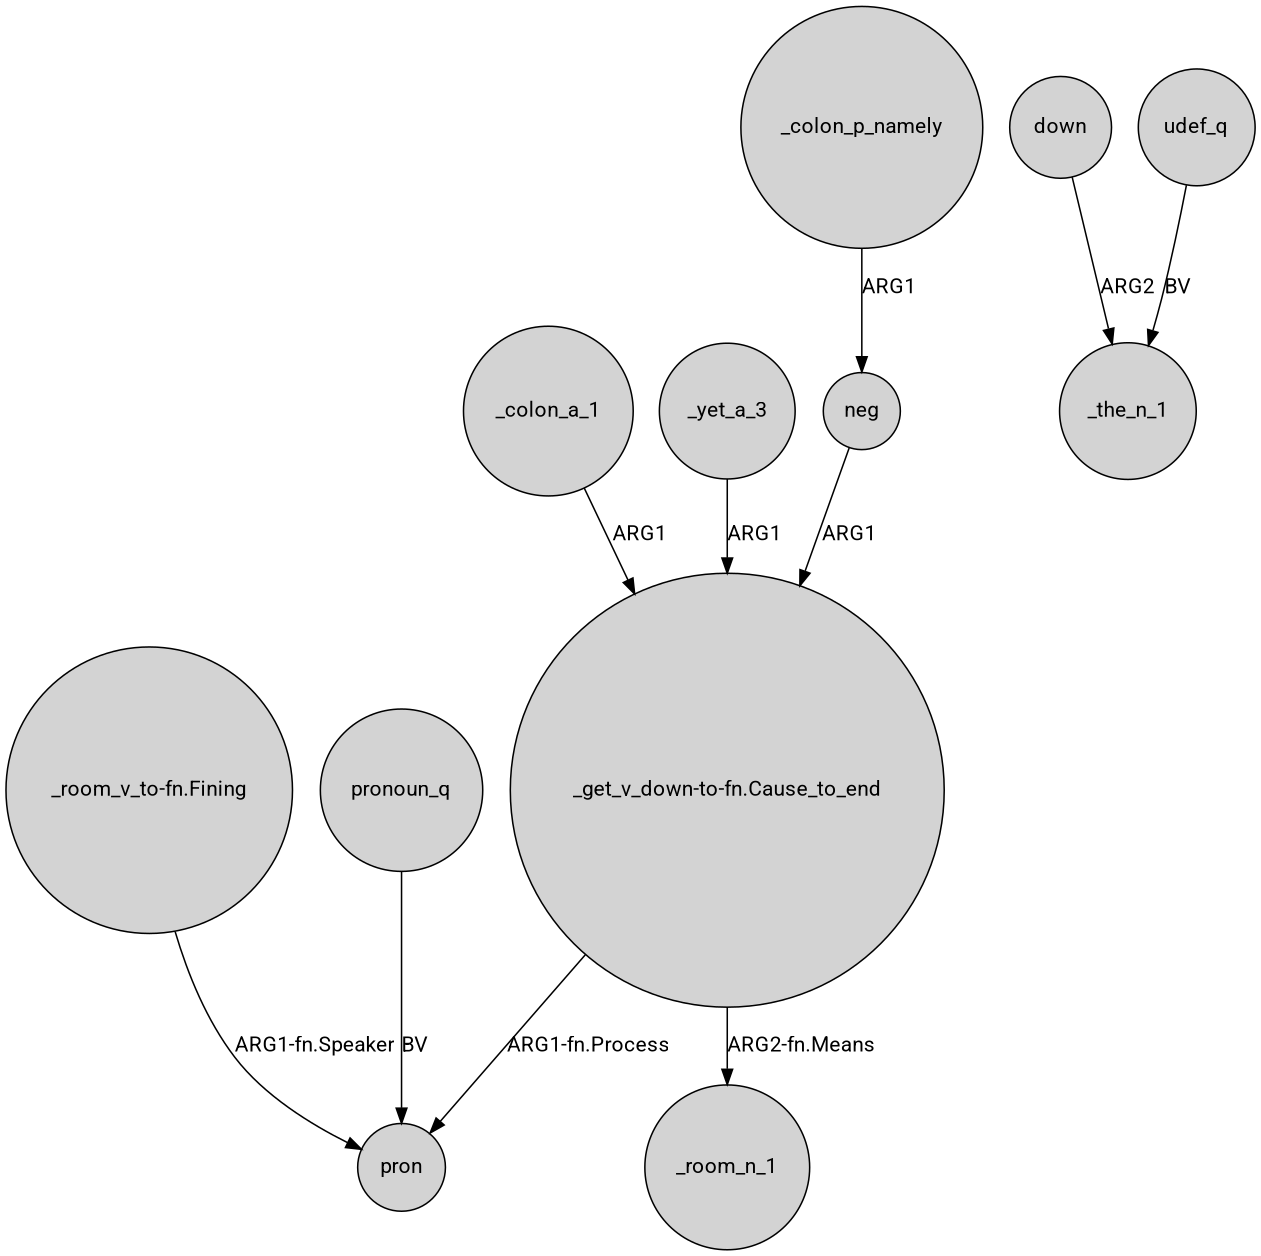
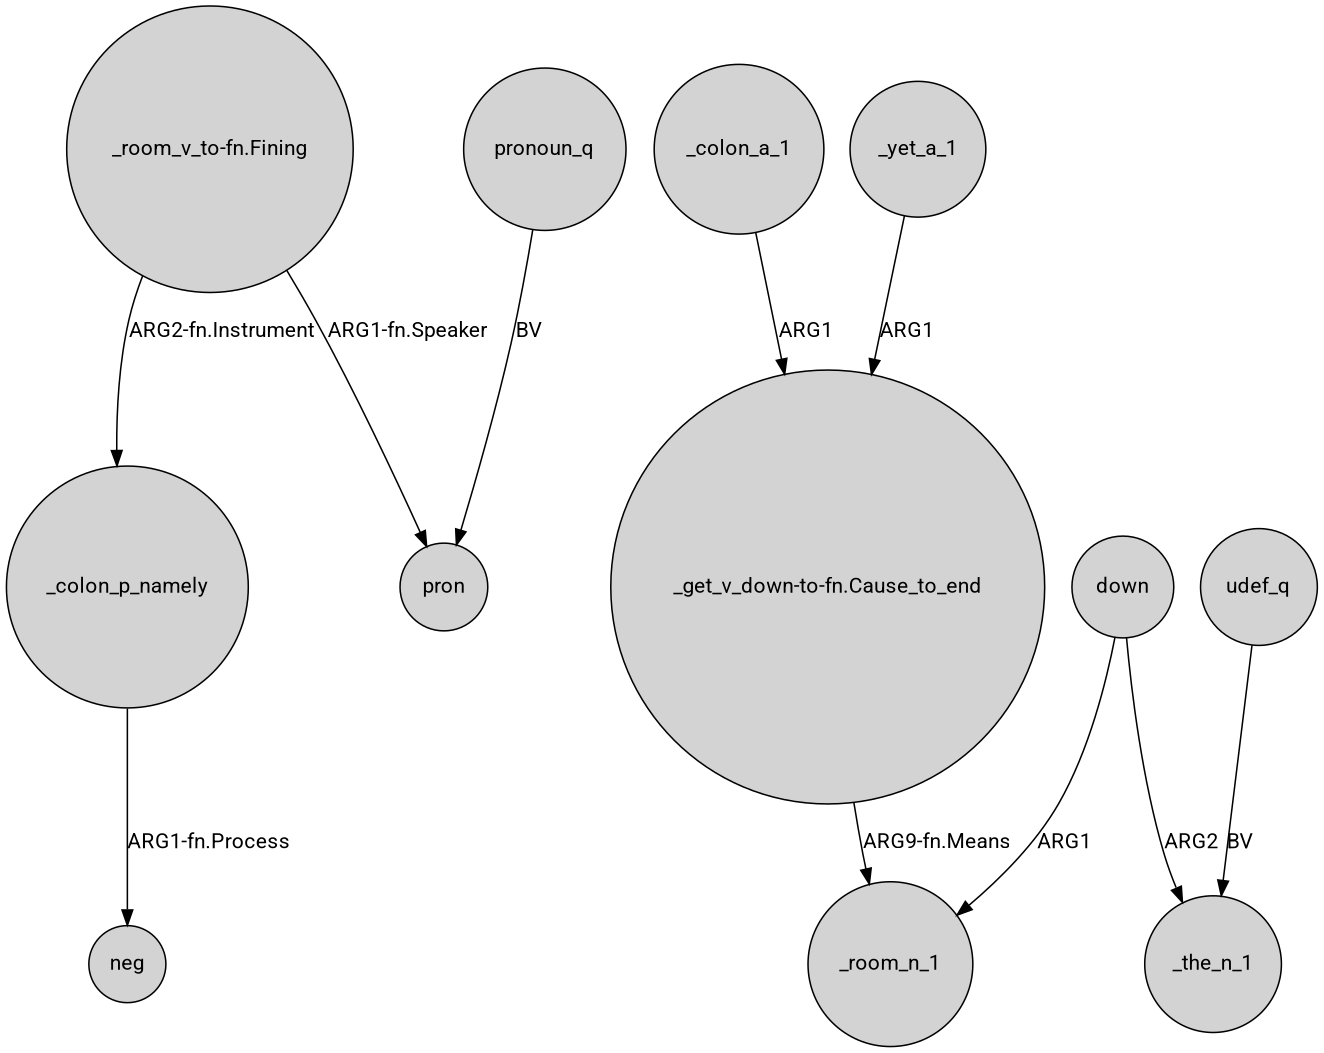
(889, 288) -> (209, 843)
none -> (122, 362)
(727, 411) -> (918, 149)
(827, 509) -> none
none -> (1068, 786)
(513, 1038) -> none
(801, 1046) -> (937, 843)
